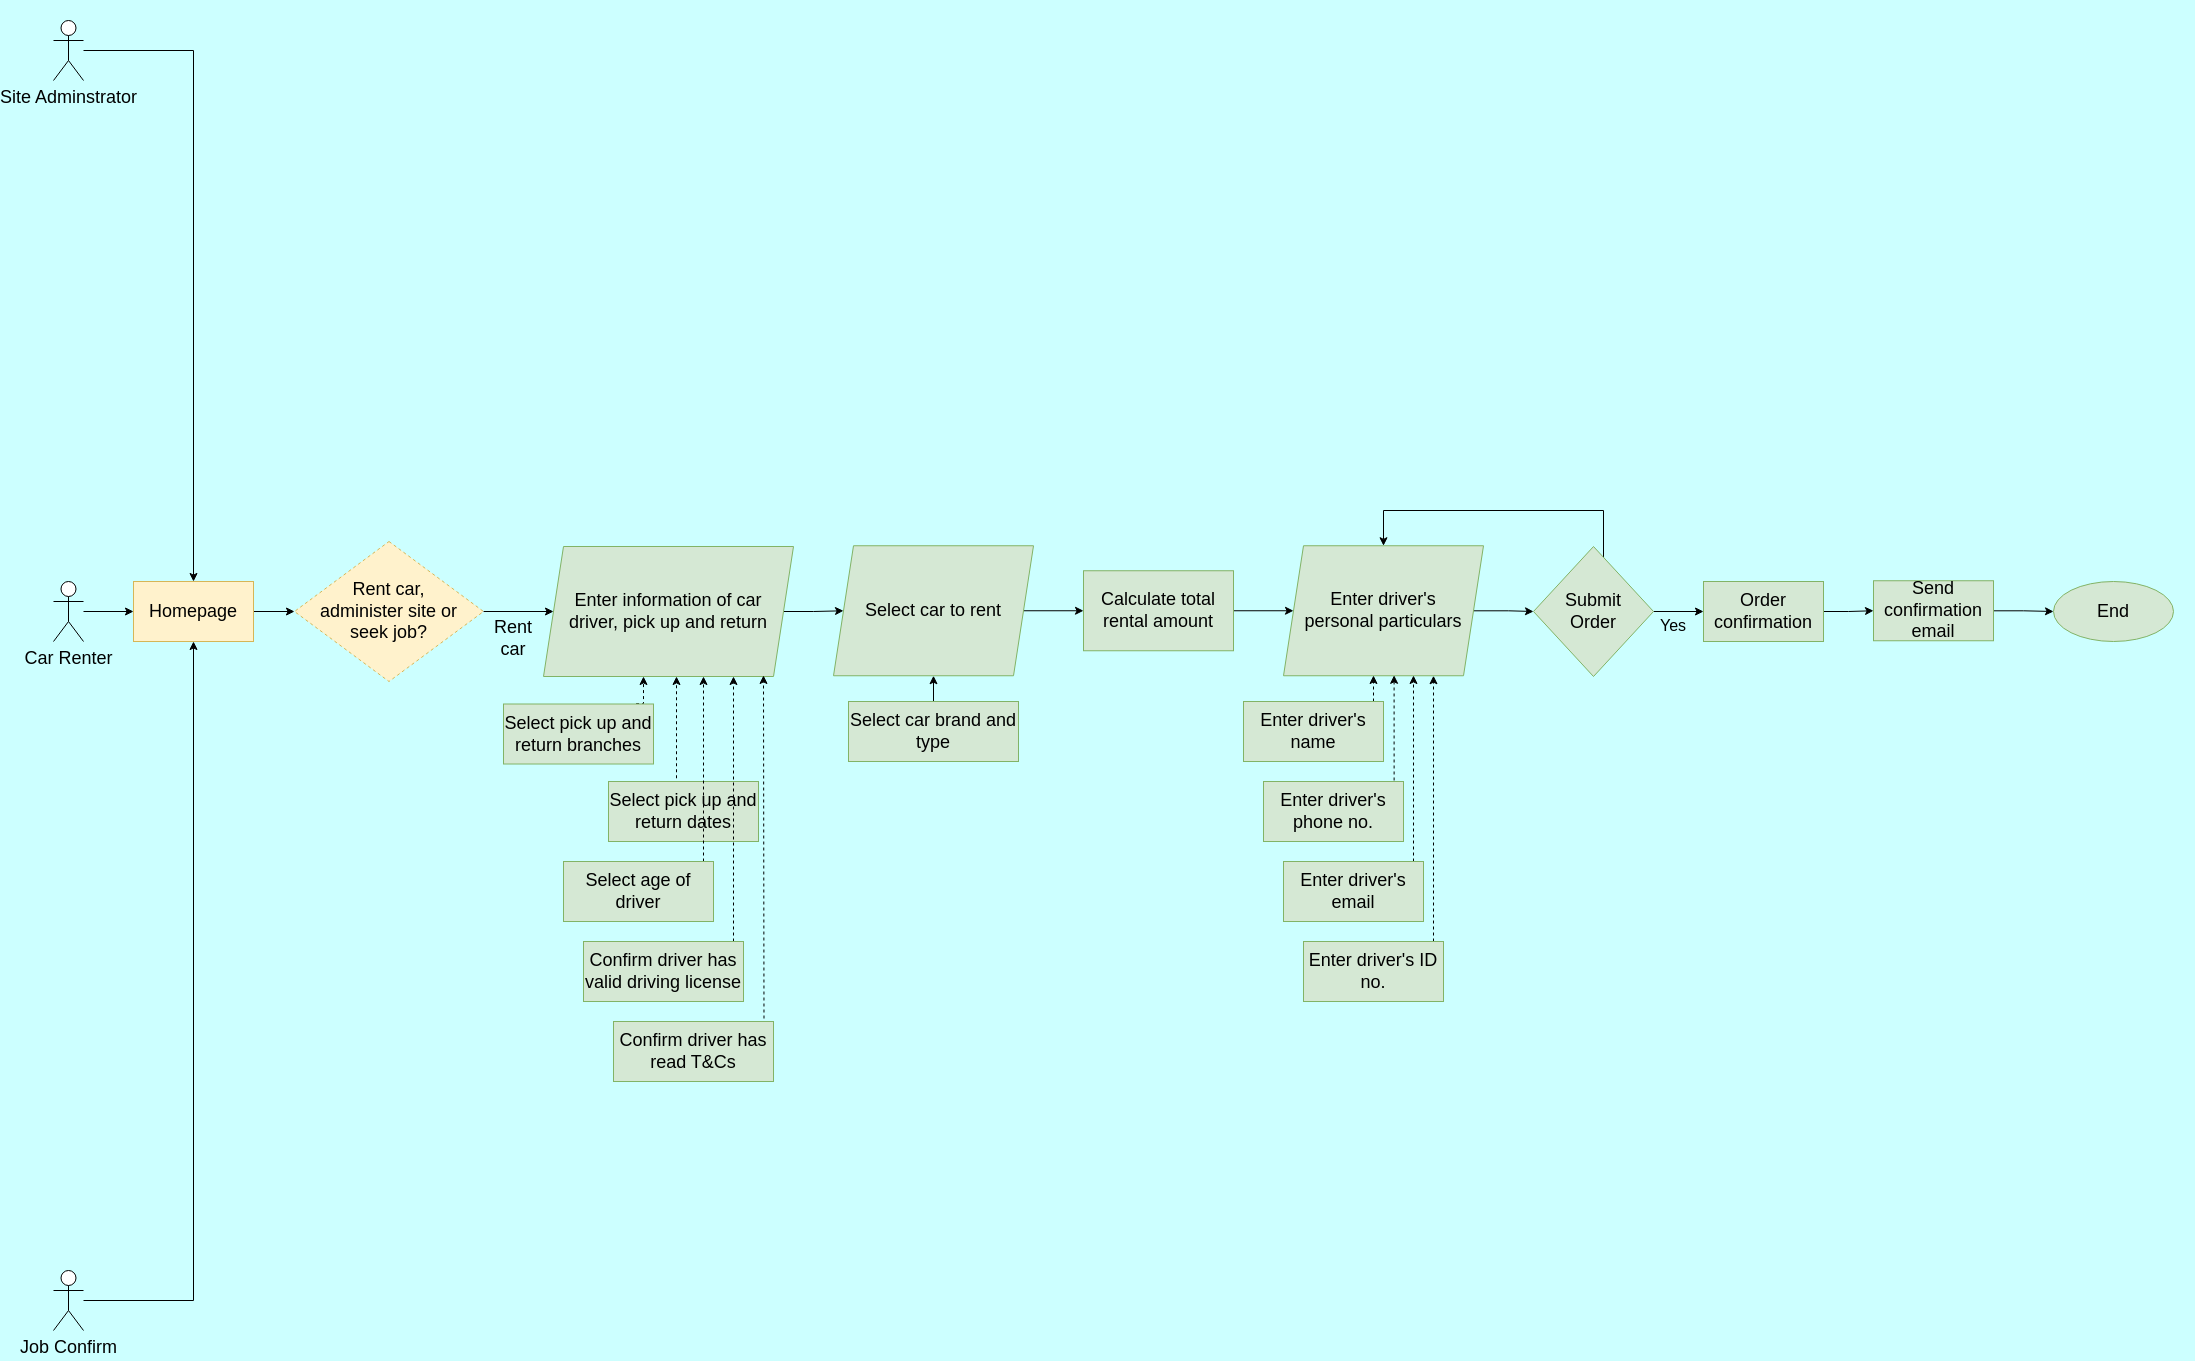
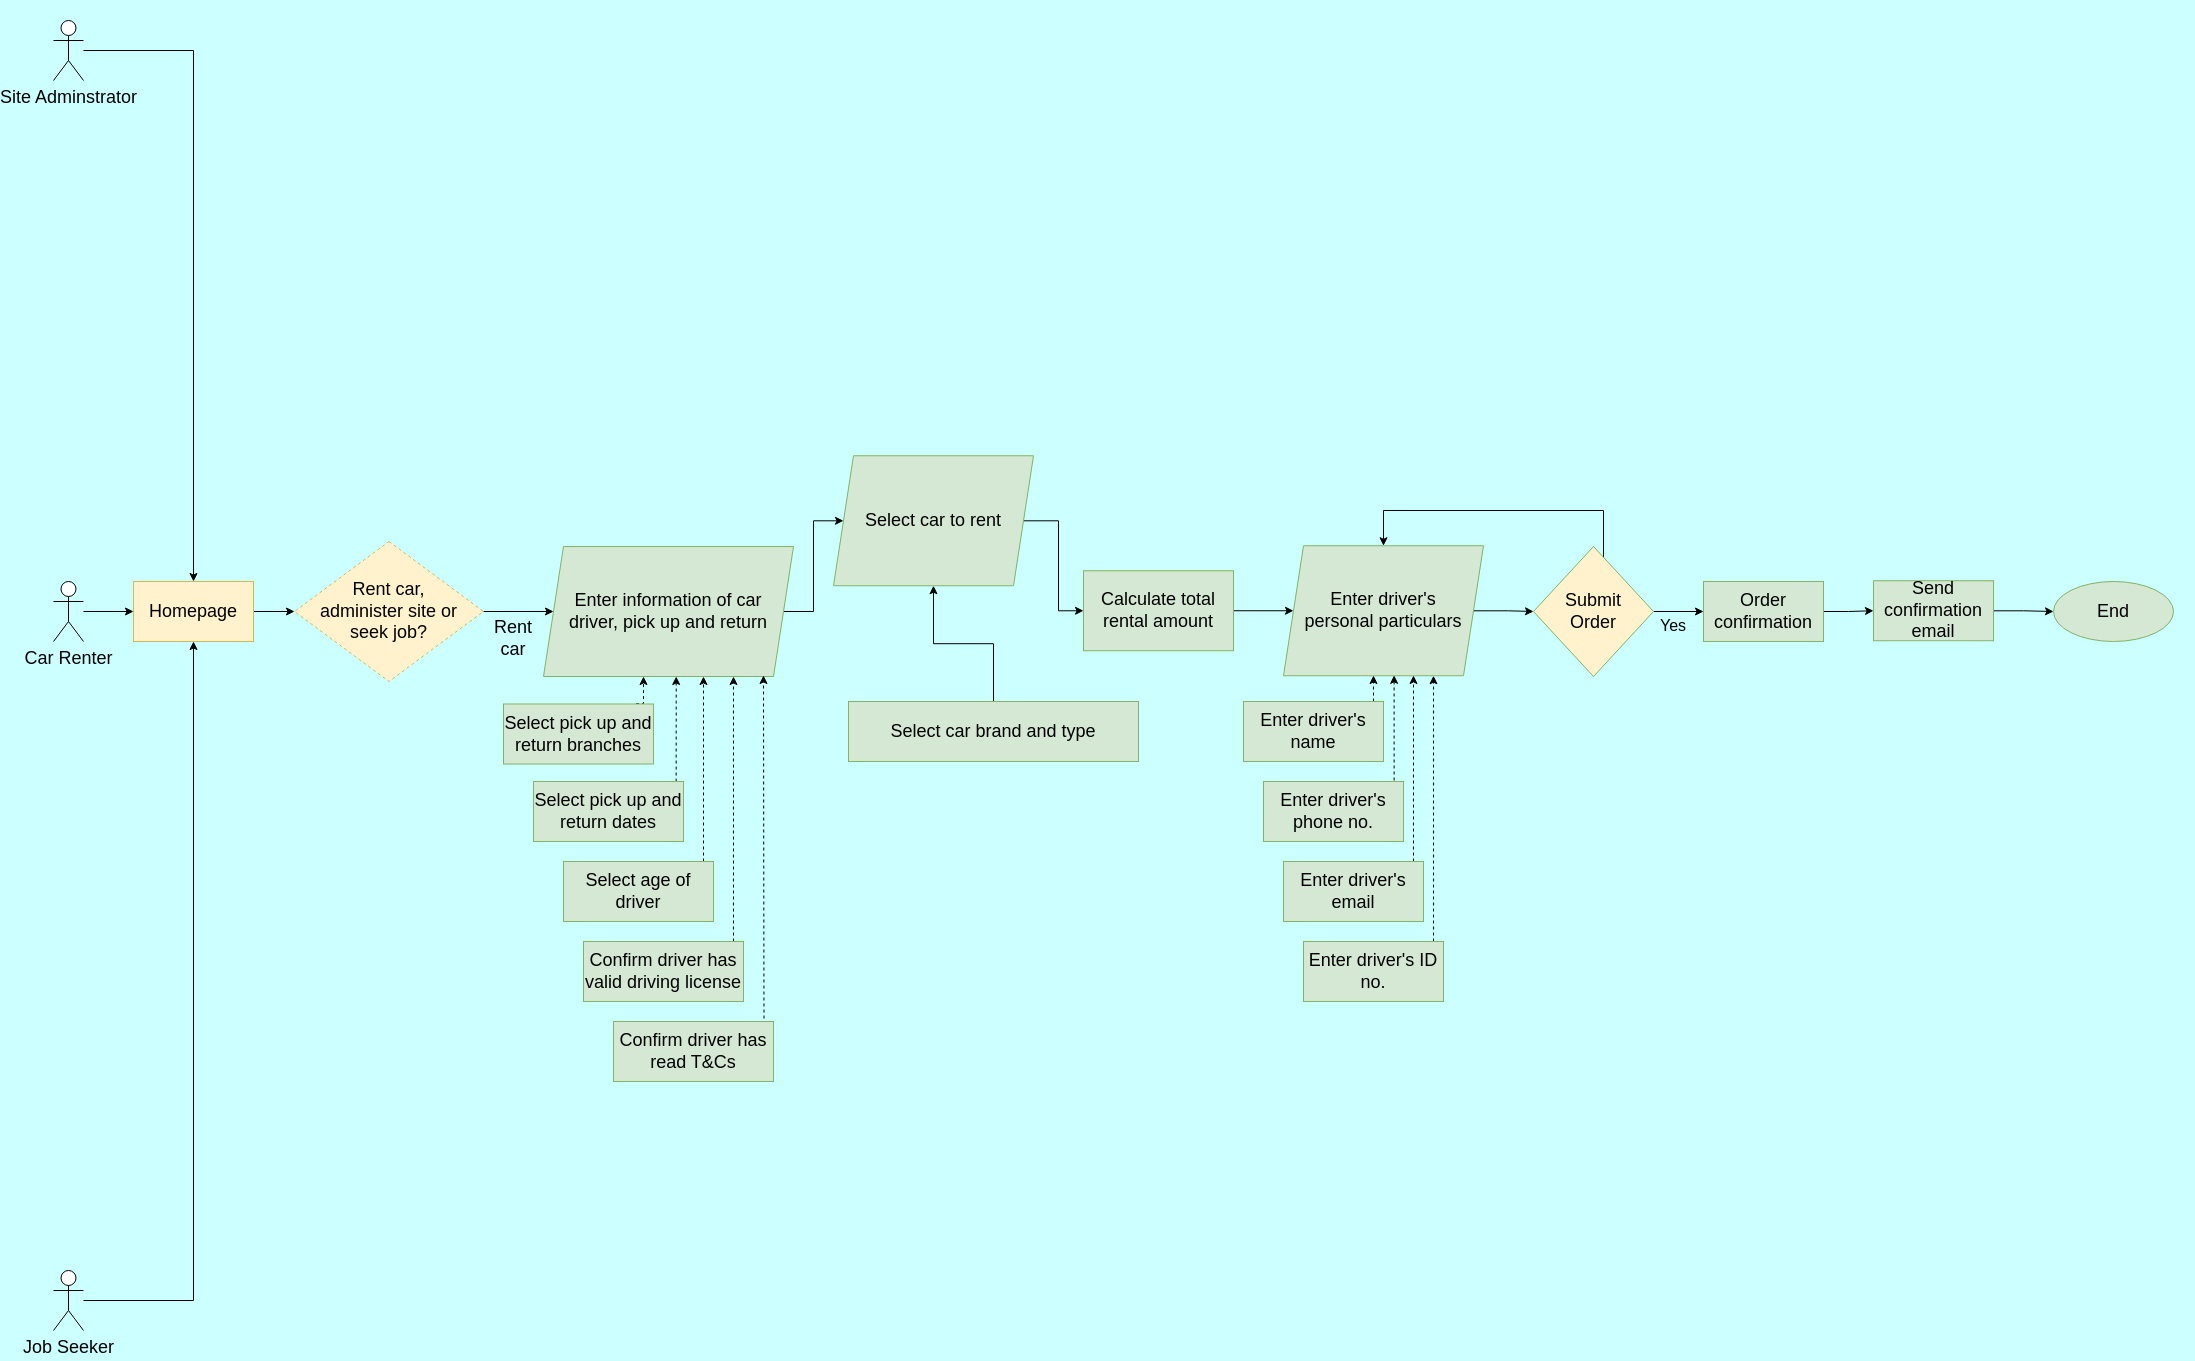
(934, 611) -> (934, 521)
(1594, 612) -> (1594, 612)
(934, 732) -> (994, 732)
(684, 812) -> (609, 812)
(69, 1345) -> (69, 1345)
